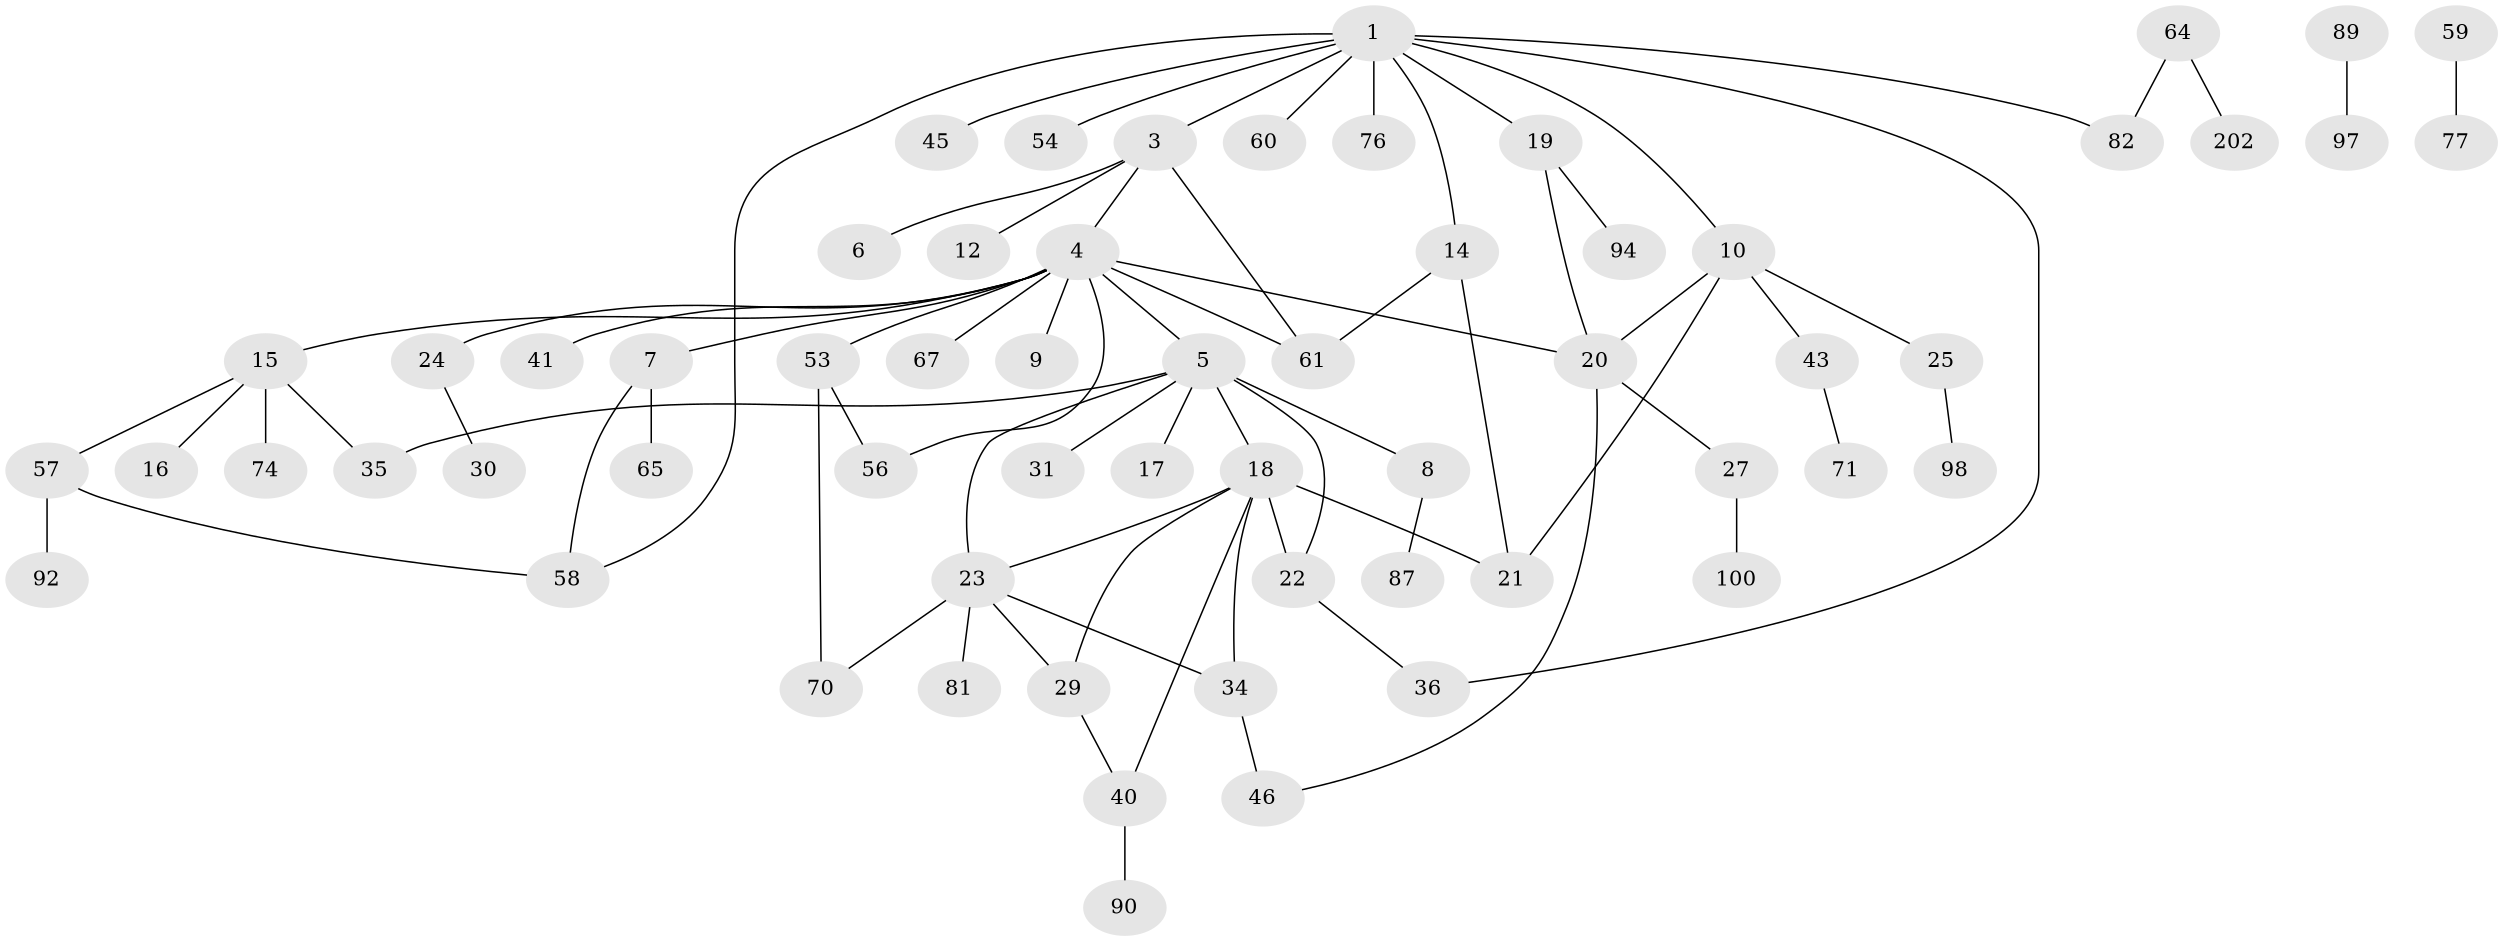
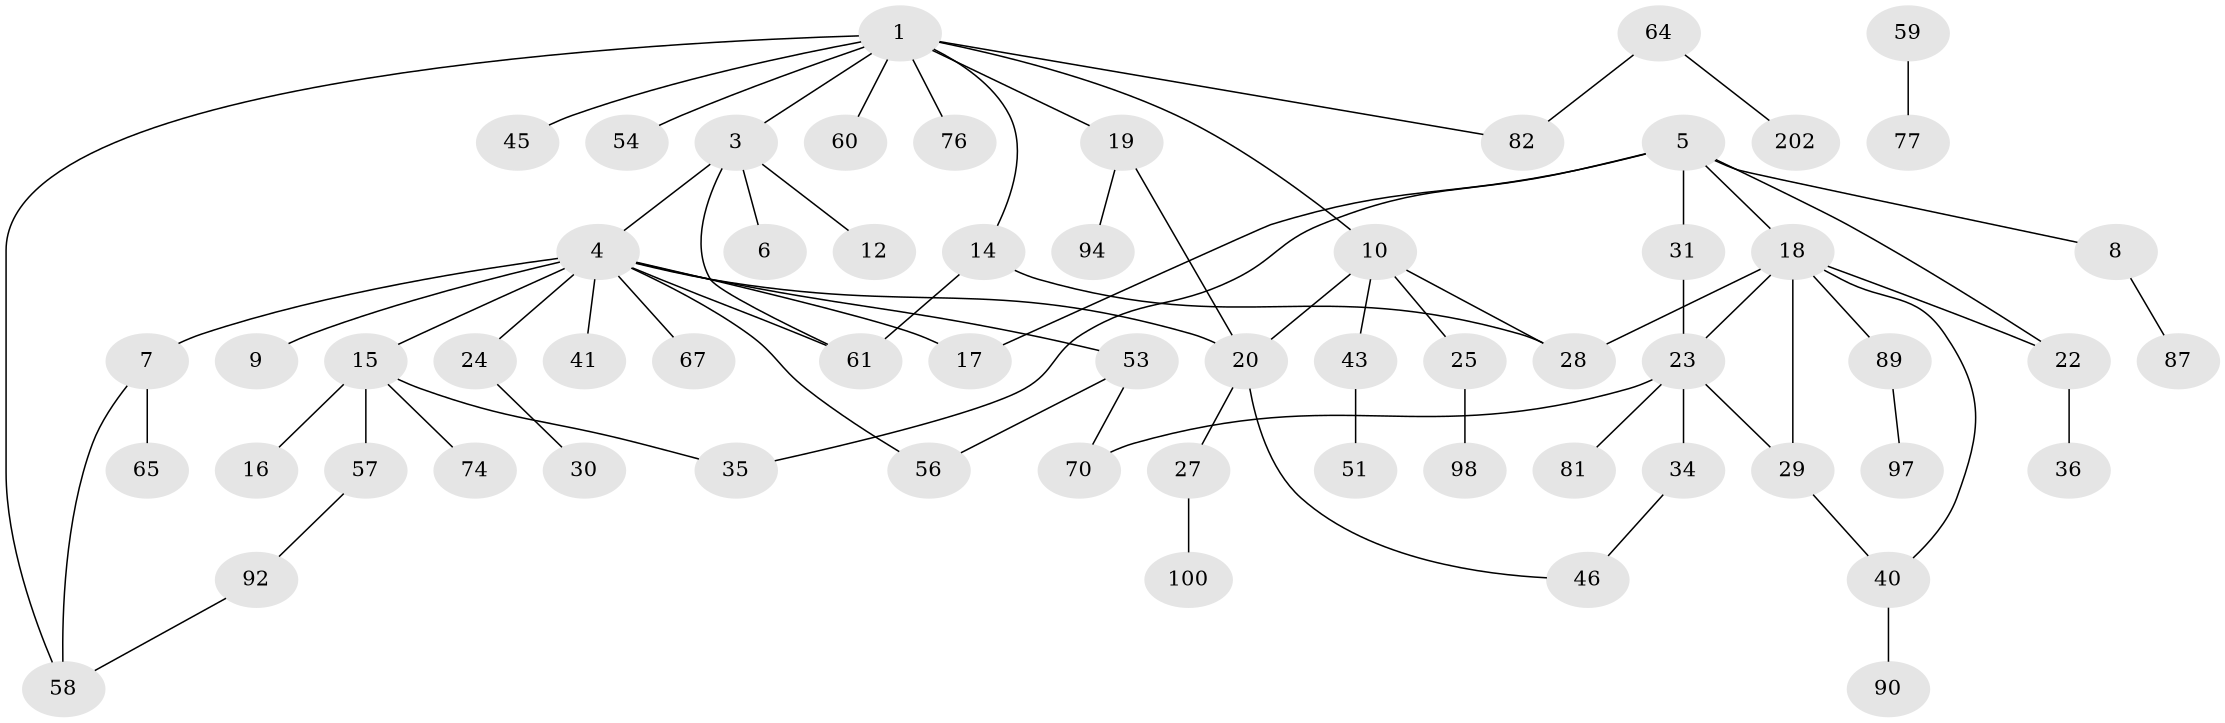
(1141, 307) -> (841, 312)
(2039, 334) -> none
(989, 443) -> (1684, 296)
(1846, 471) -> (1356, 471)
(300, 545) -> (160, 634)
(1236, 579) -> (1841, 307)
(1512, 580) -> (1574, 361)
